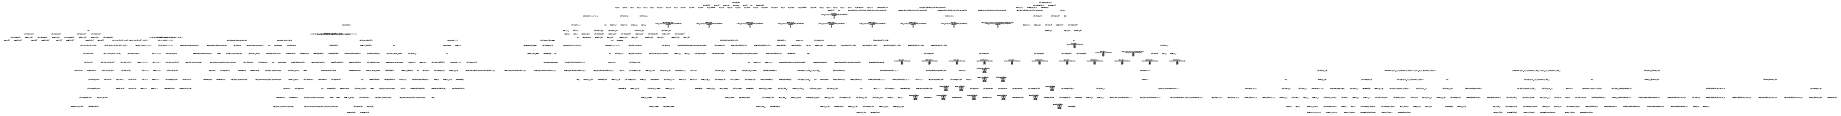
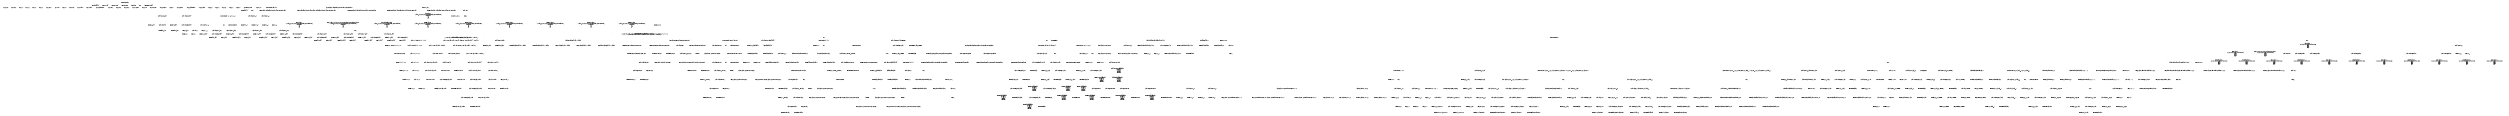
none -> (1042, 54)
